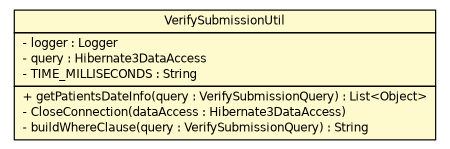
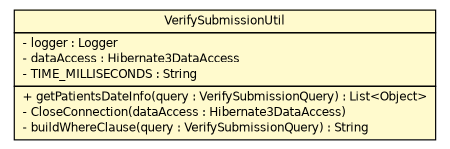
(115, 59) -> (132, 59)
